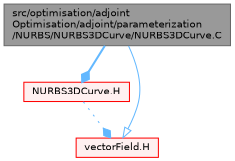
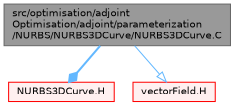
(93, 115) -> none
